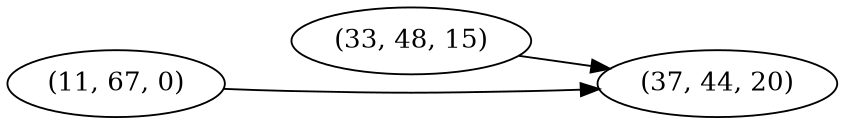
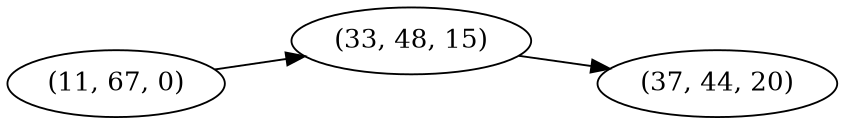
(402, 93) -> (251, 64)
